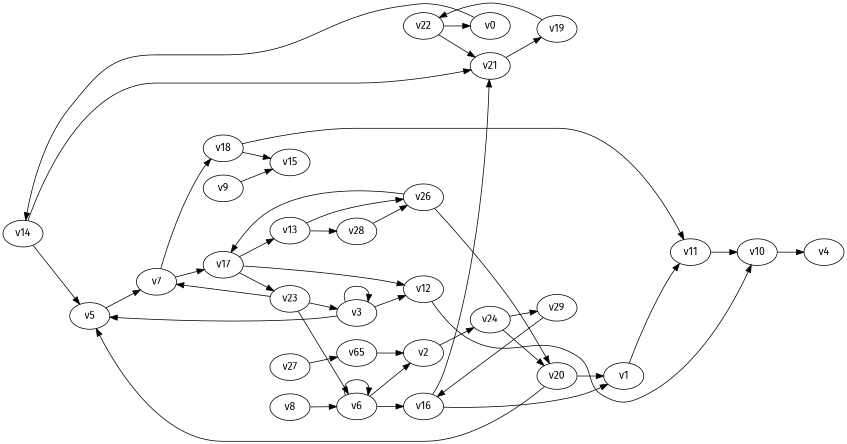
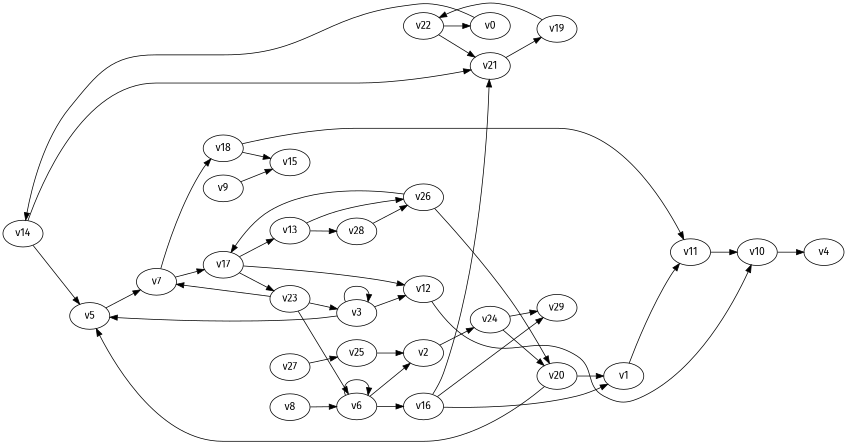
(357, 353) -> (357, 353)
(493, 355) -> (487, 359)
